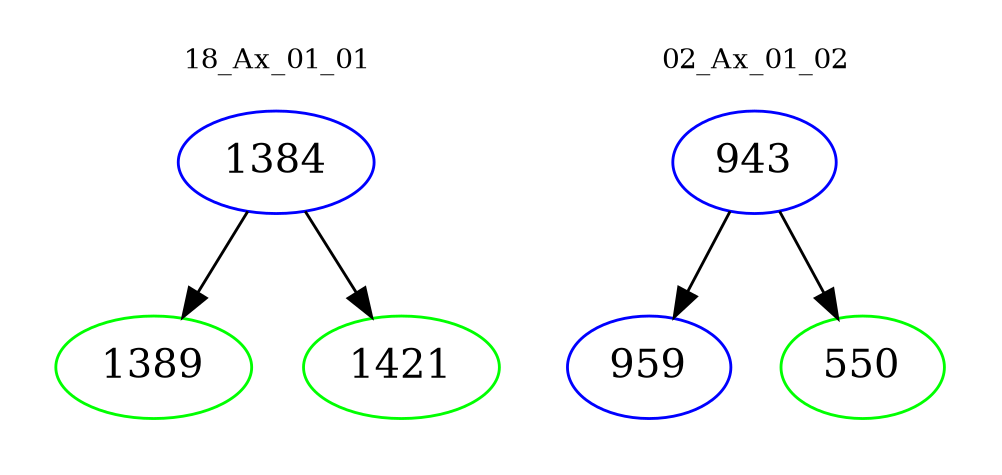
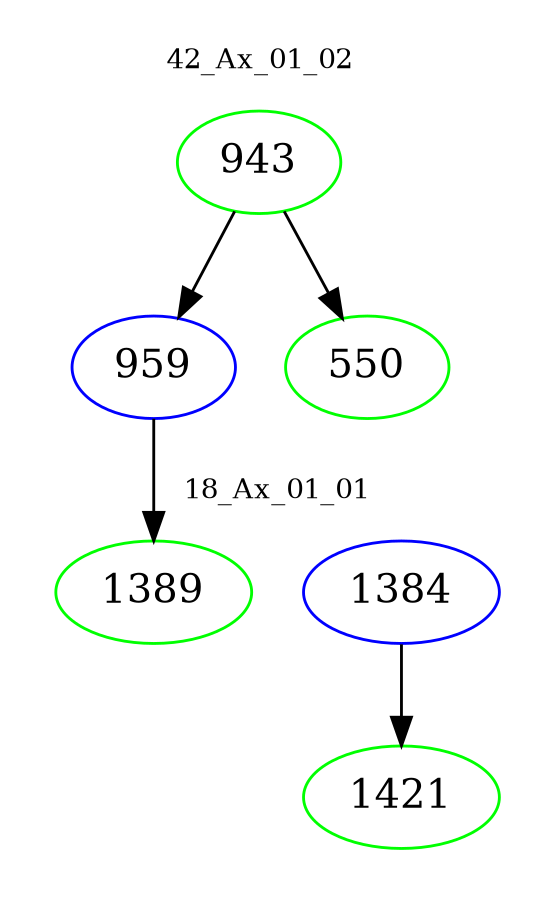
(756, 61) -> (261, 61)
(755, 162) -> (259, 162)
(223, 252) -> (154, 481)
